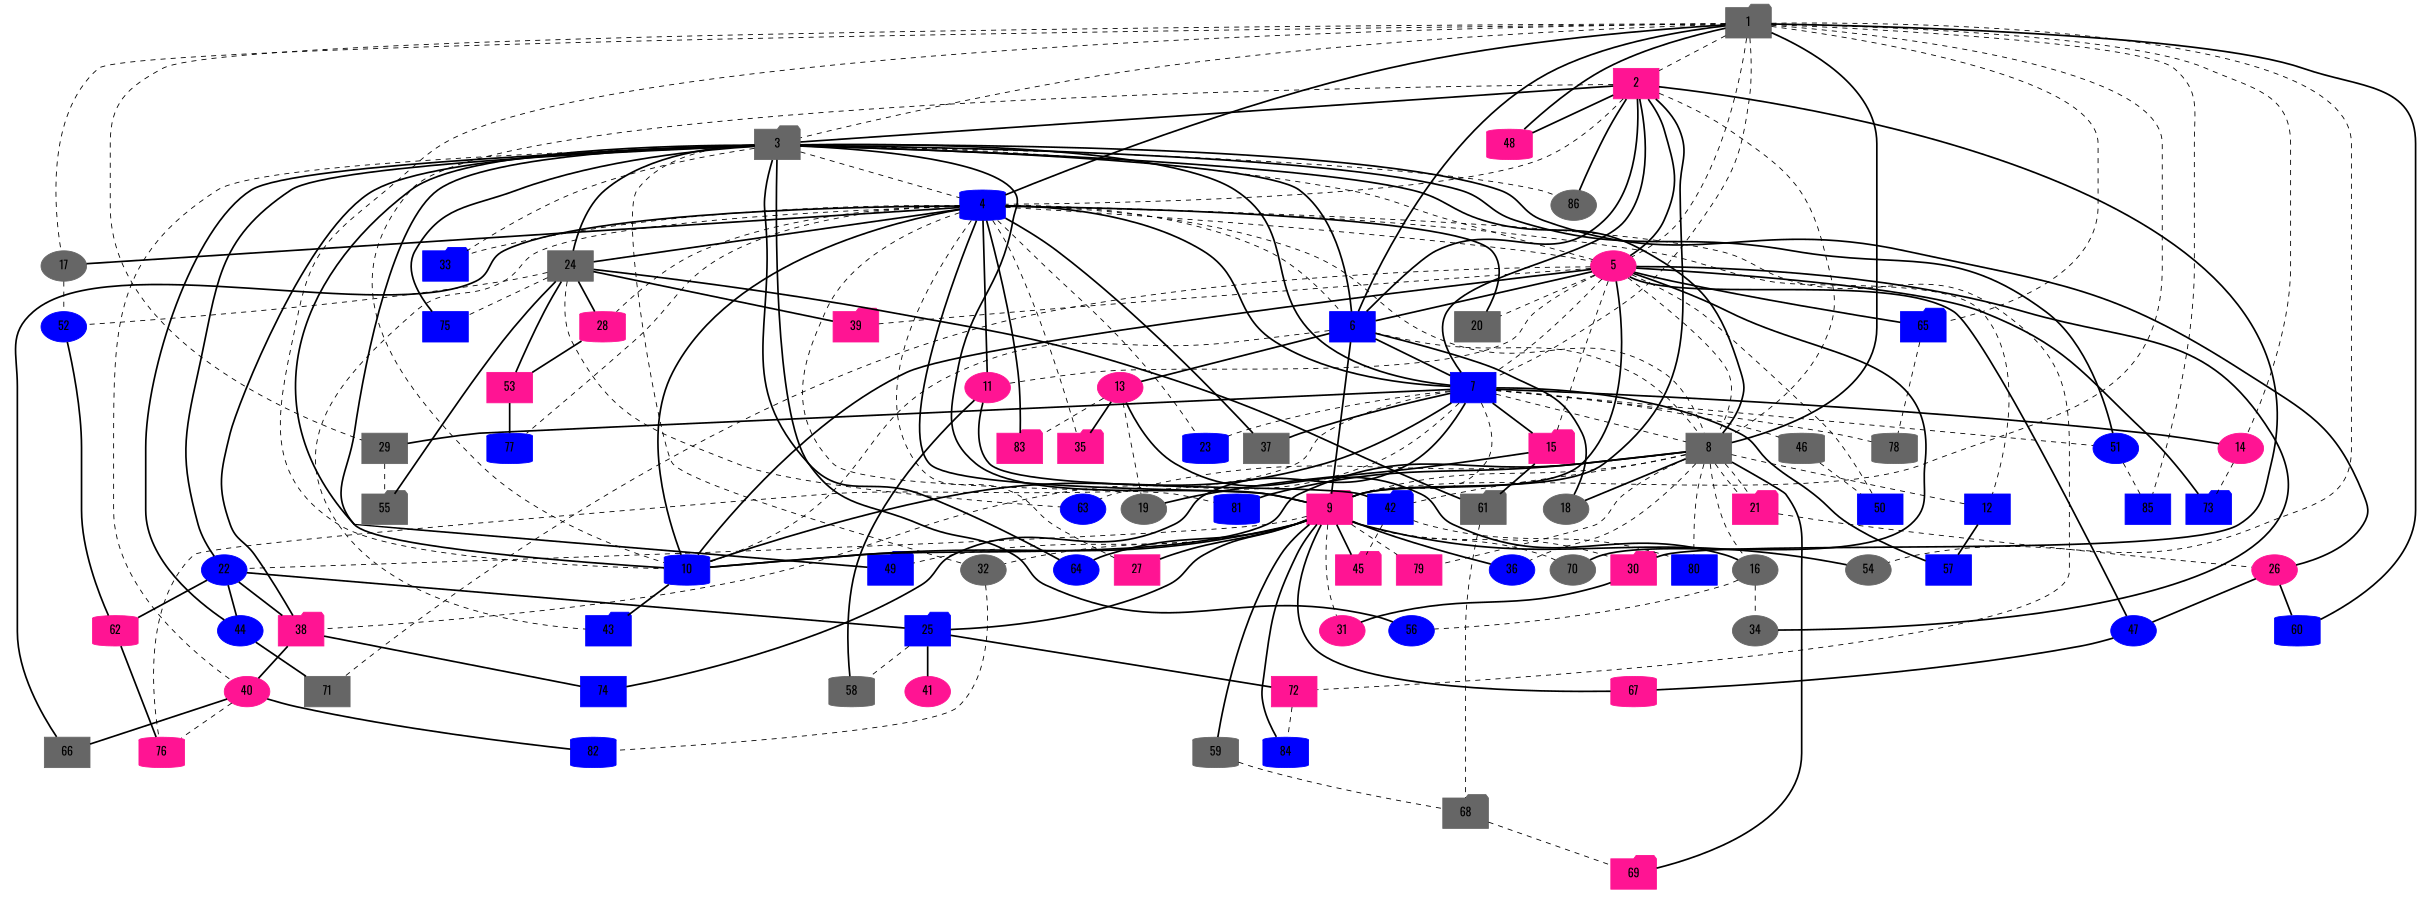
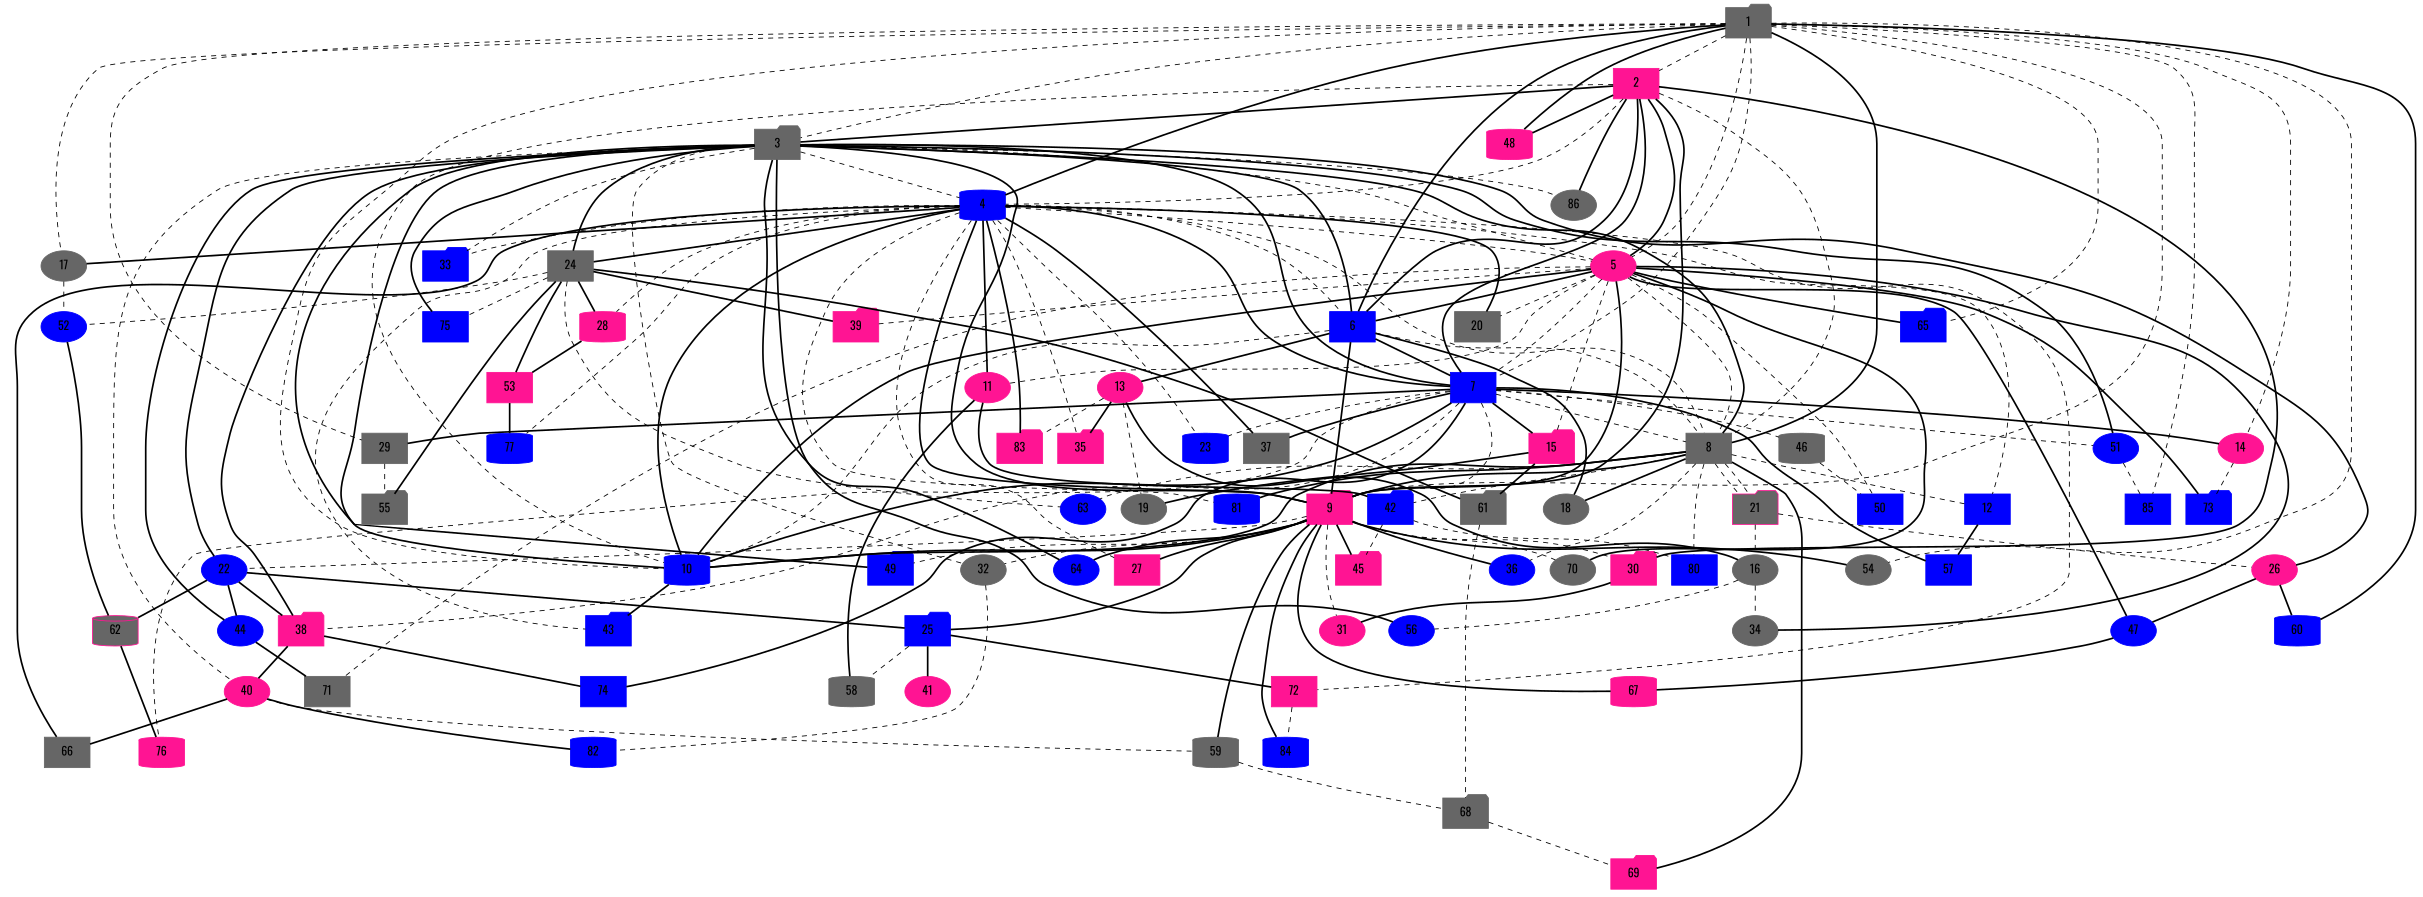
(1895, 448) -> none
(1536, 473) -> (1536, 473)
(1755, 509) -> (1755, 509)
(1721, 513) -> (1755, 540)
(1419, 570) -> none
(115, 631) -> (115, 631)
(207, 720) -> (706, 737)
